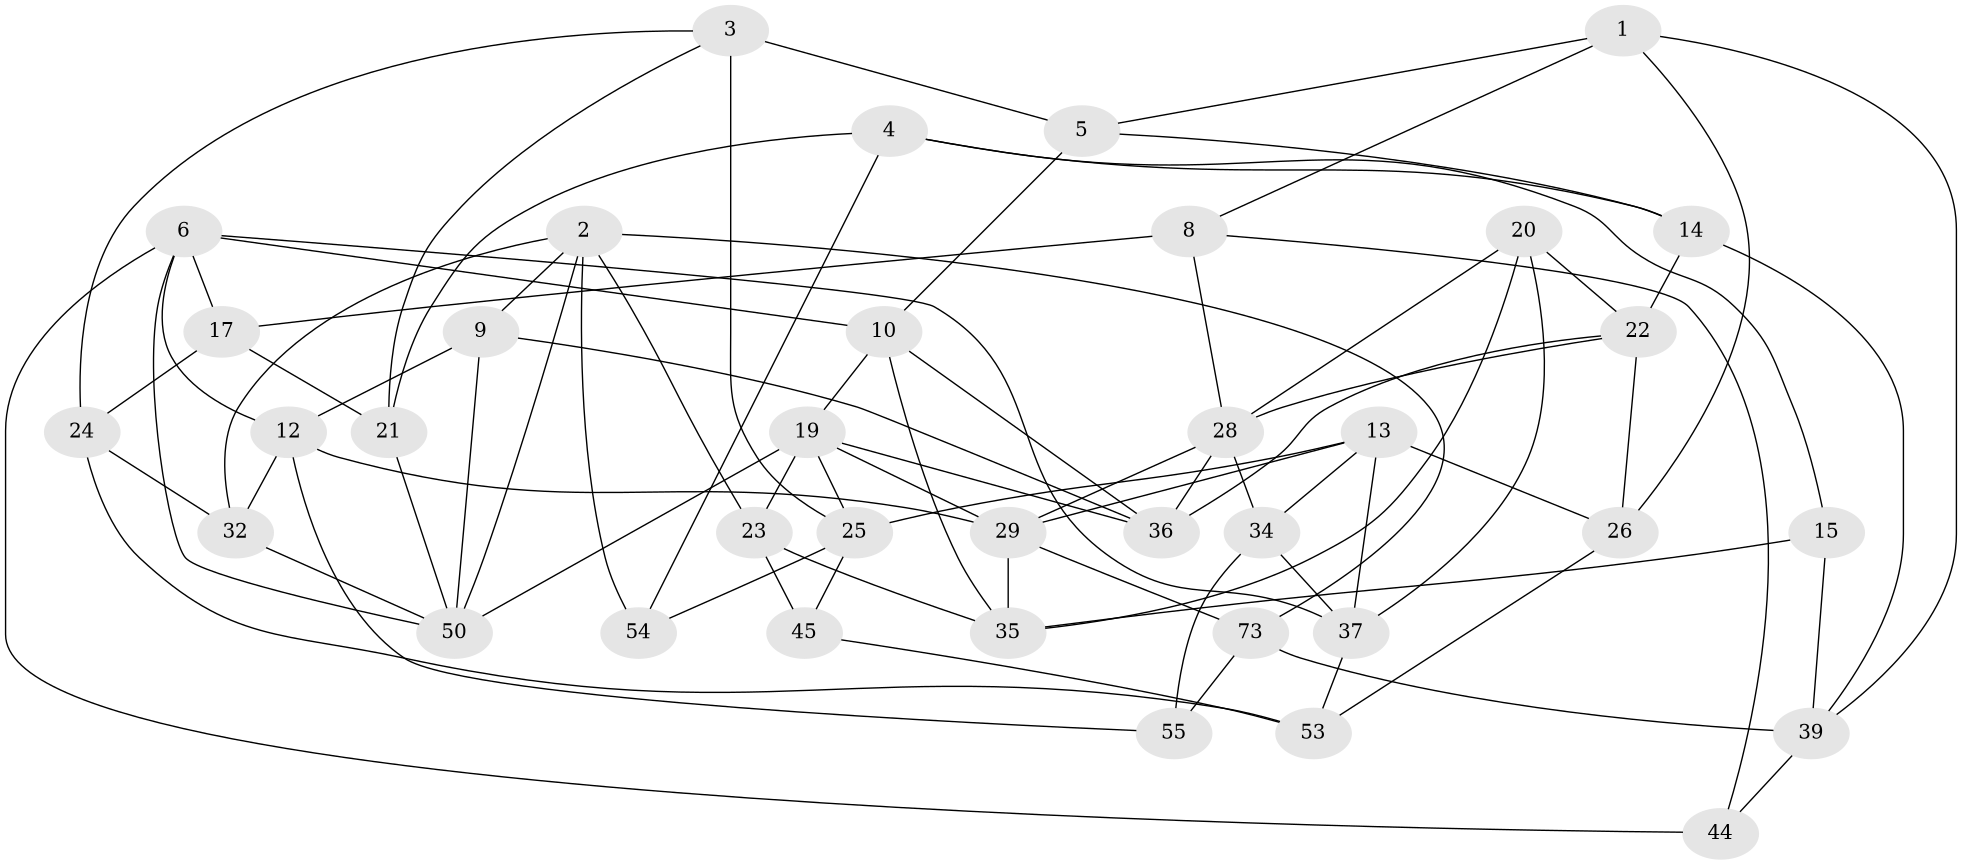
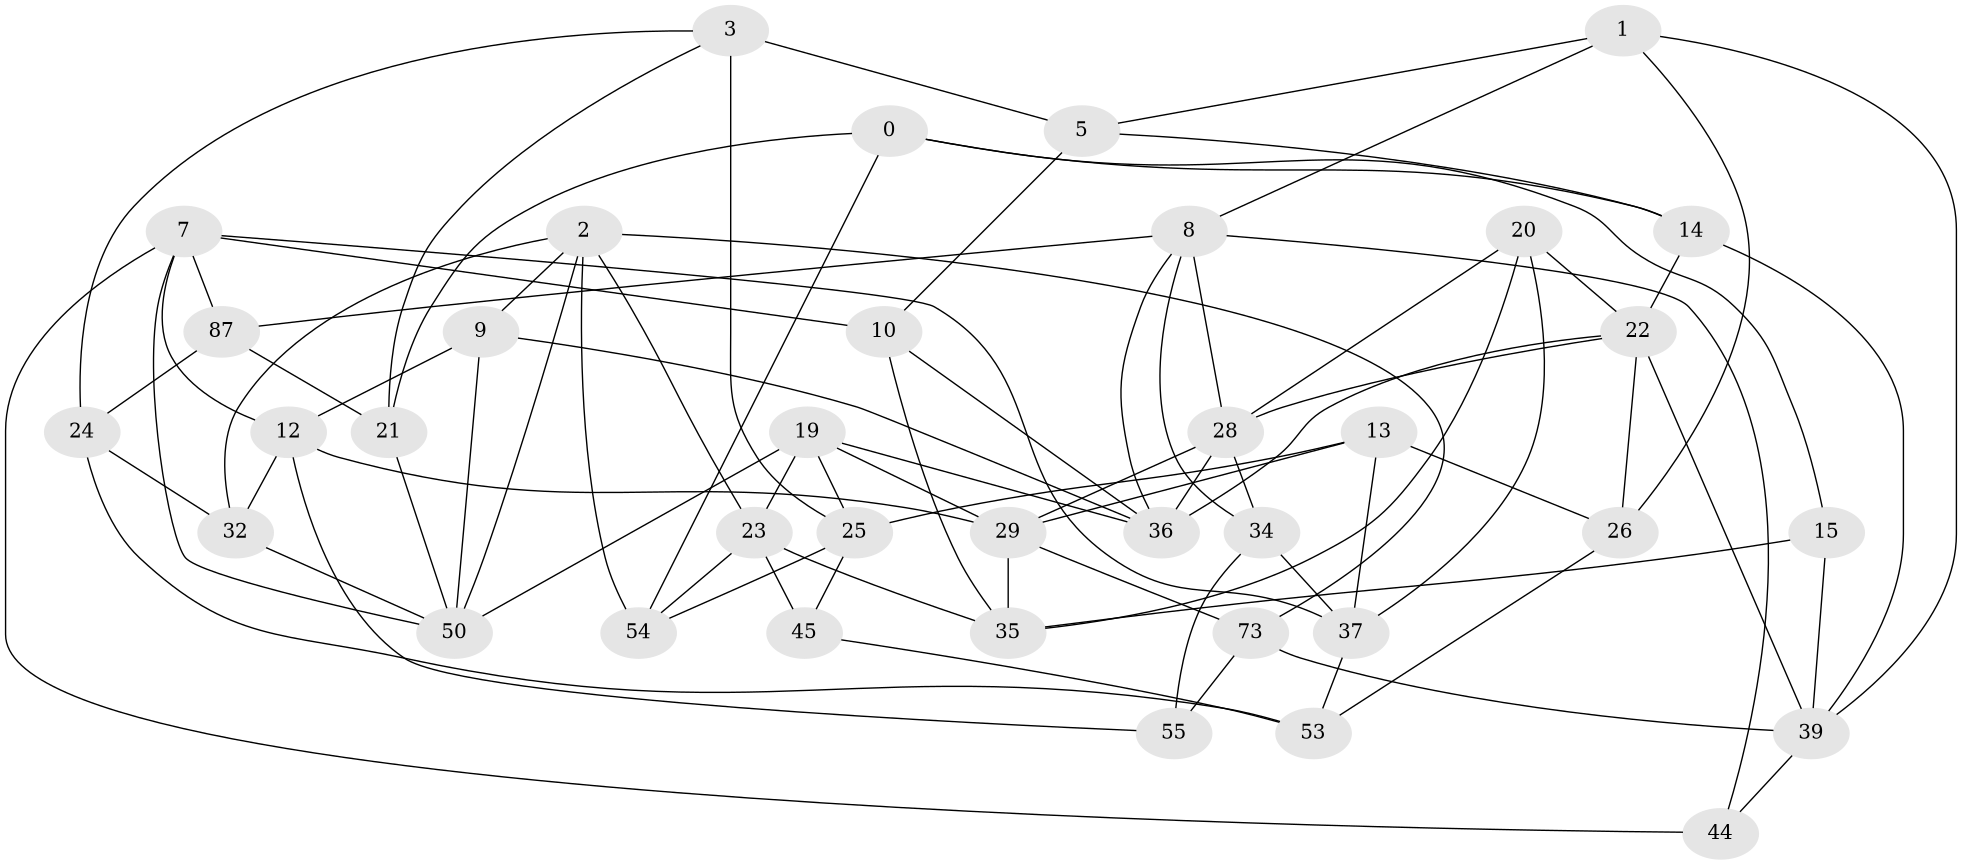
(890, 131) -> (890, 131)
(184, 231) -> (184, 231)
(222, 332) -> (222, 332)
none -> (1122, 378)
(846, 382) -> none
(1321, 483) -> (1161, 399)
none -> (1725, 533)
none -> (696, 583)
